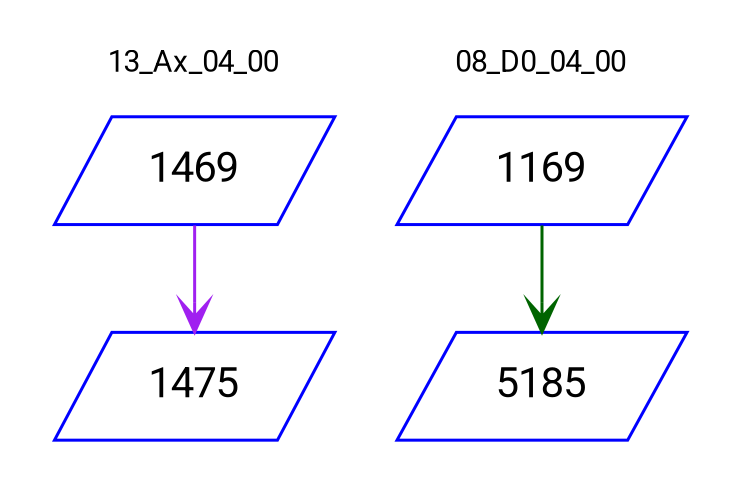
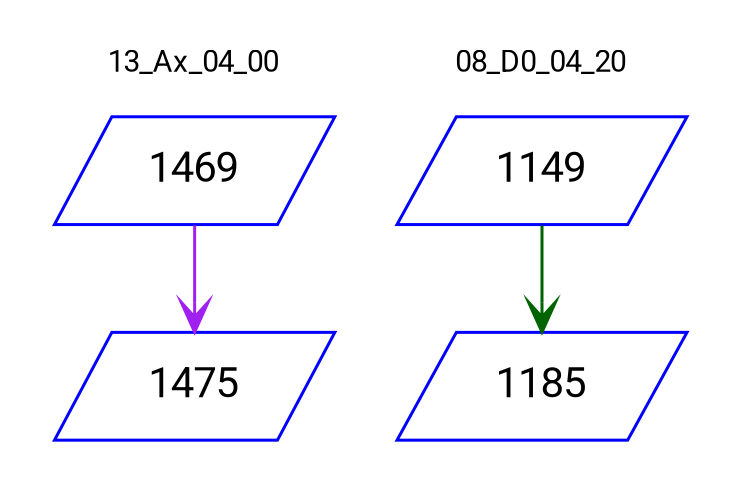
(542, 64) -> (542, 64)
(542, 171) -> (542, 171)
(542, 386) -> (542, 386)
